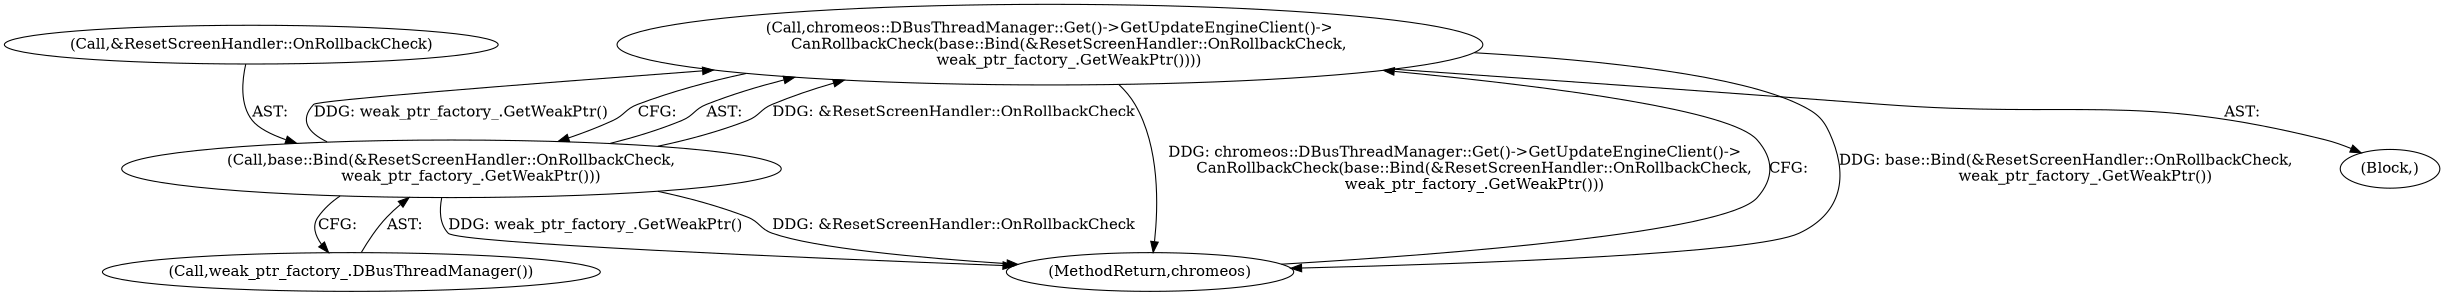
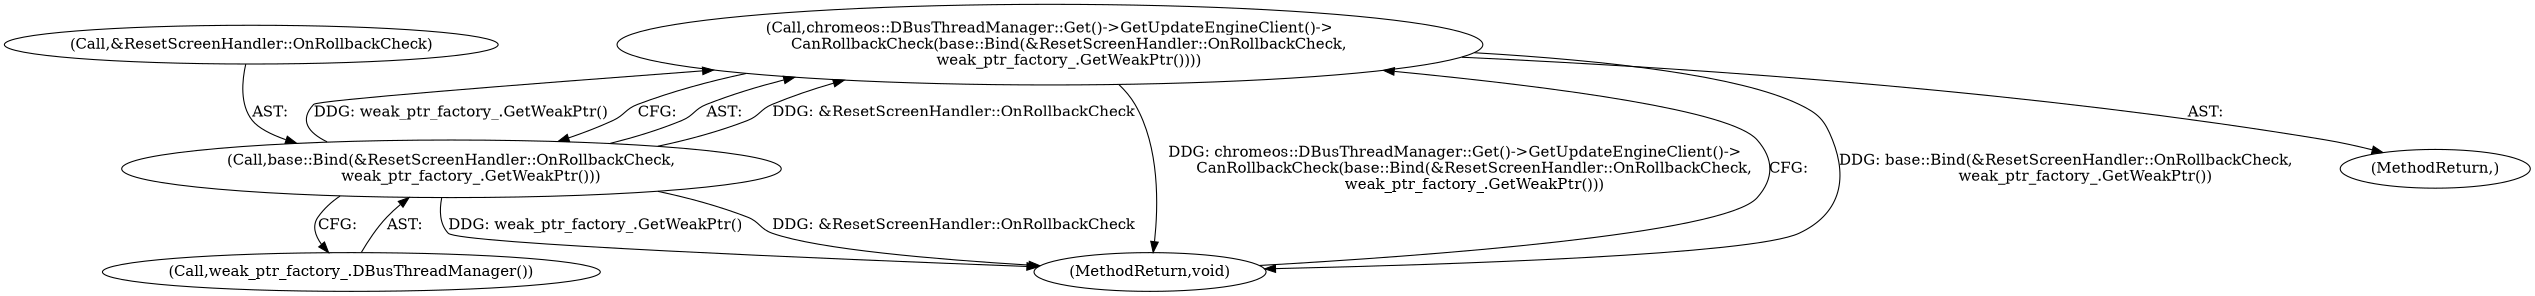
(2390, 169) -> (2435, 169)
(1150, 272) -> (1150, 272)
